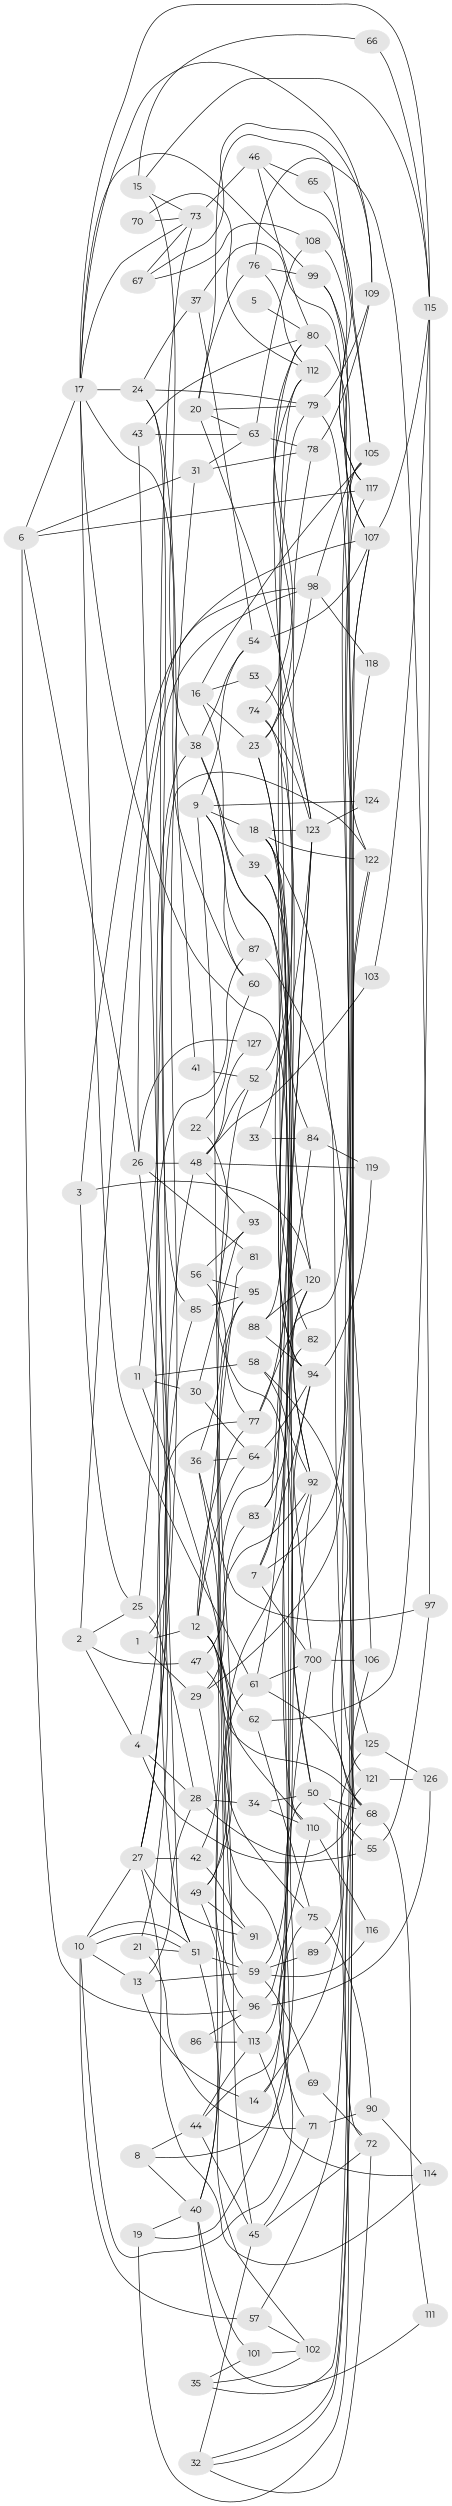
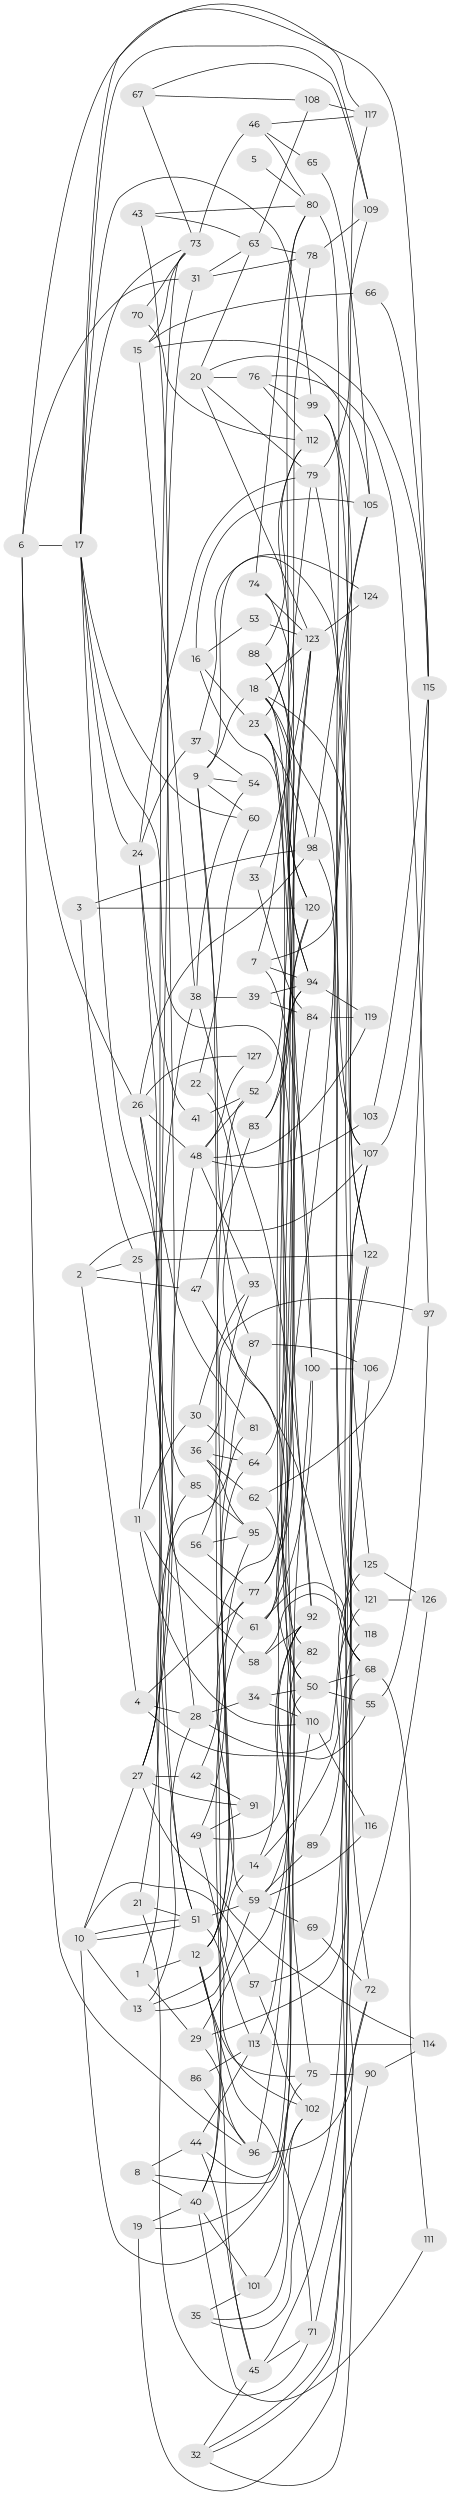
(333, 603) -> none
(313, 1660) -> (313, 1369)
